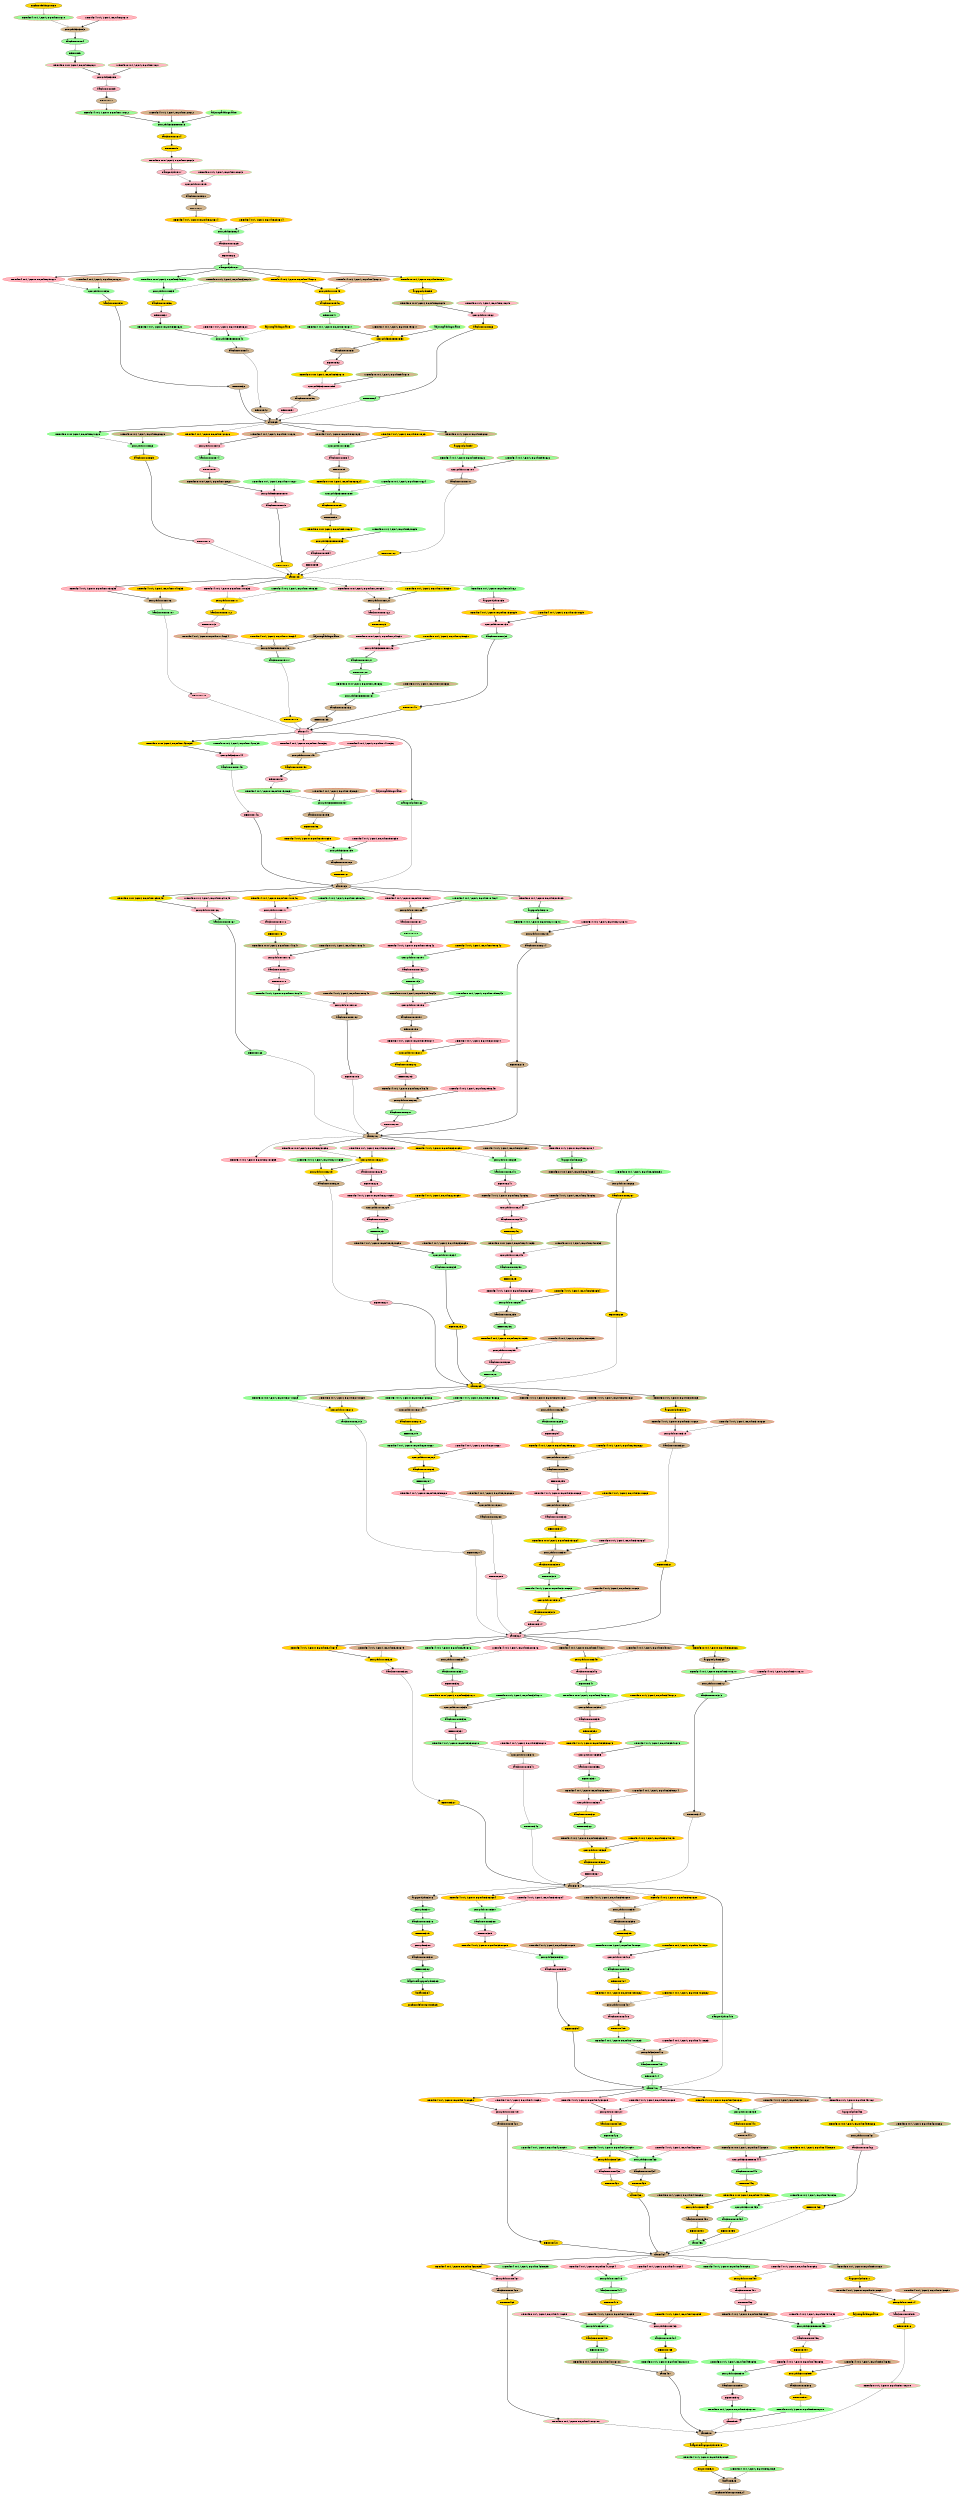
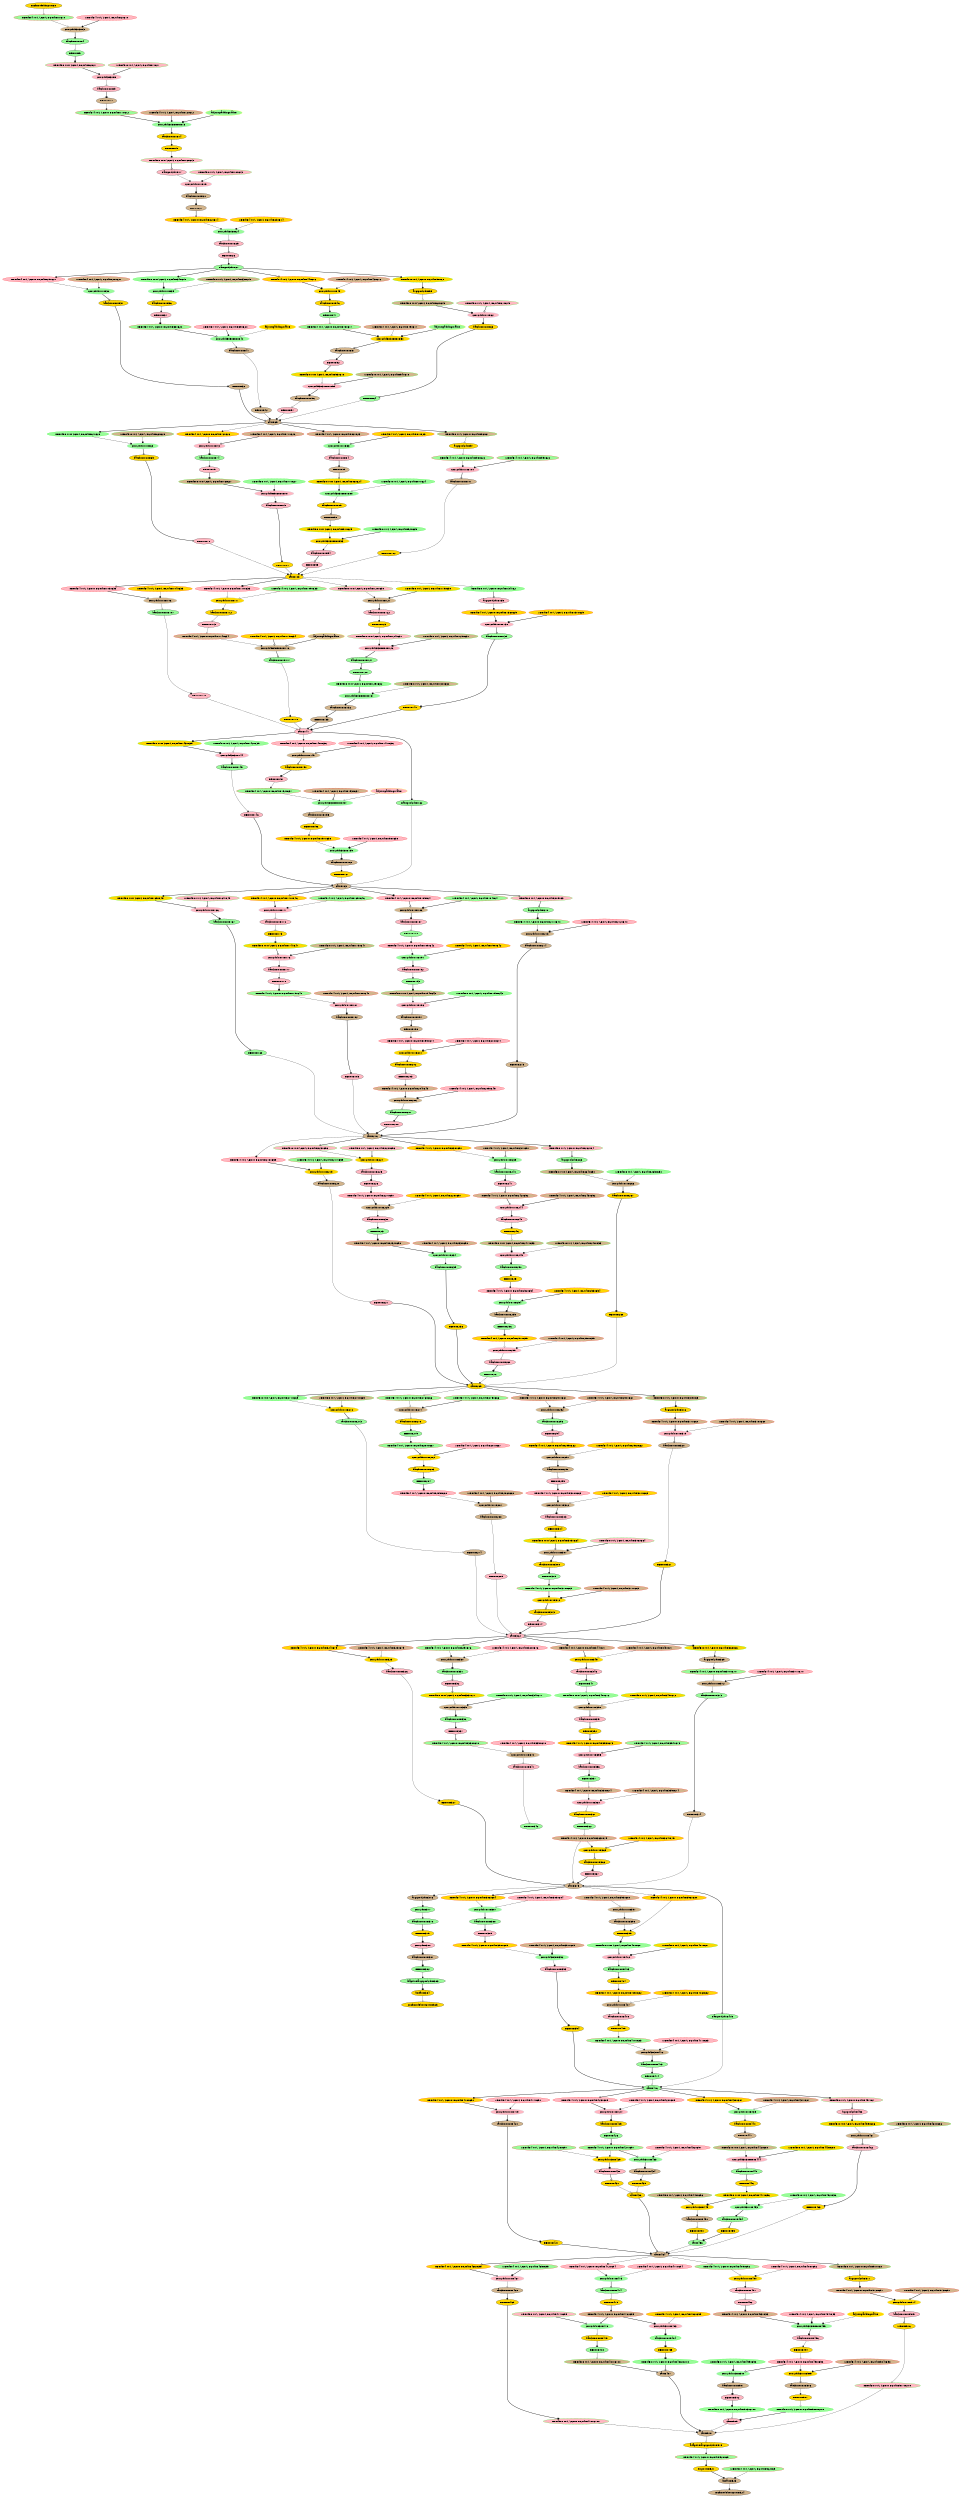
(446, 636) -> (446, 636)
(275, 946) -> (275, 946)
(347, 1166) -> (288, 1166)
(424, 1463) -> (424, 1463)
(533, 1866) -> (573, 1860)
(649, 1904) -> (652, 1917)
(904, 2326) -> (904, 2326)
